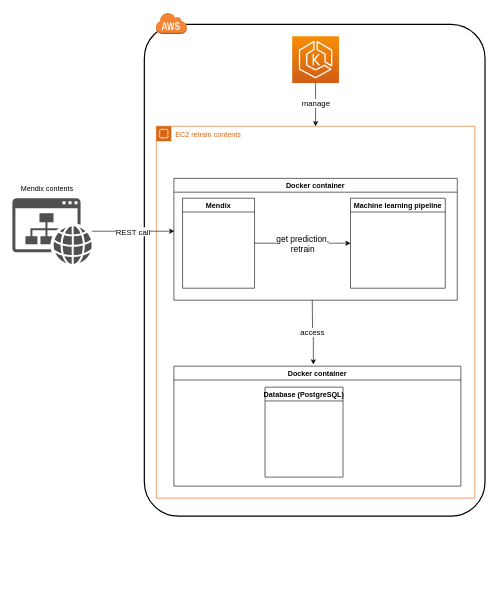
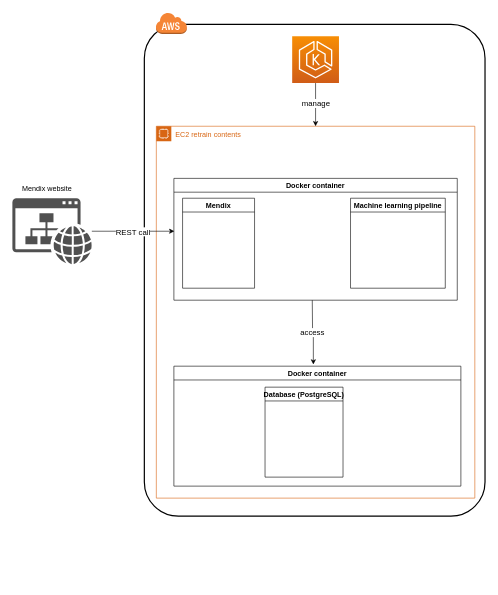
(47, 189) -> (47, 189)
(301, 243) -> none
